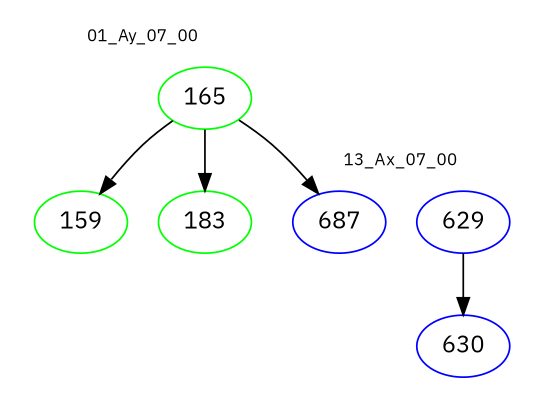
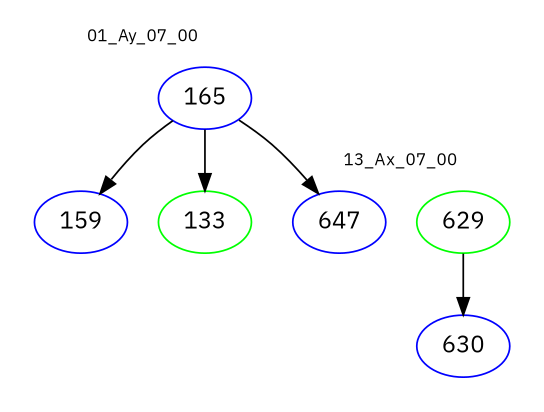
(205, 98) -> (205, 98)
(81, 222) -> (81, 222)
(205, 222) -> (205, 222)
(339, 222) -> (339, 222)
(463, 222) -> (463, 222)
